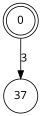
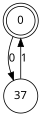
(24, 59) -> (12, 59)
none -> (21, 63)
